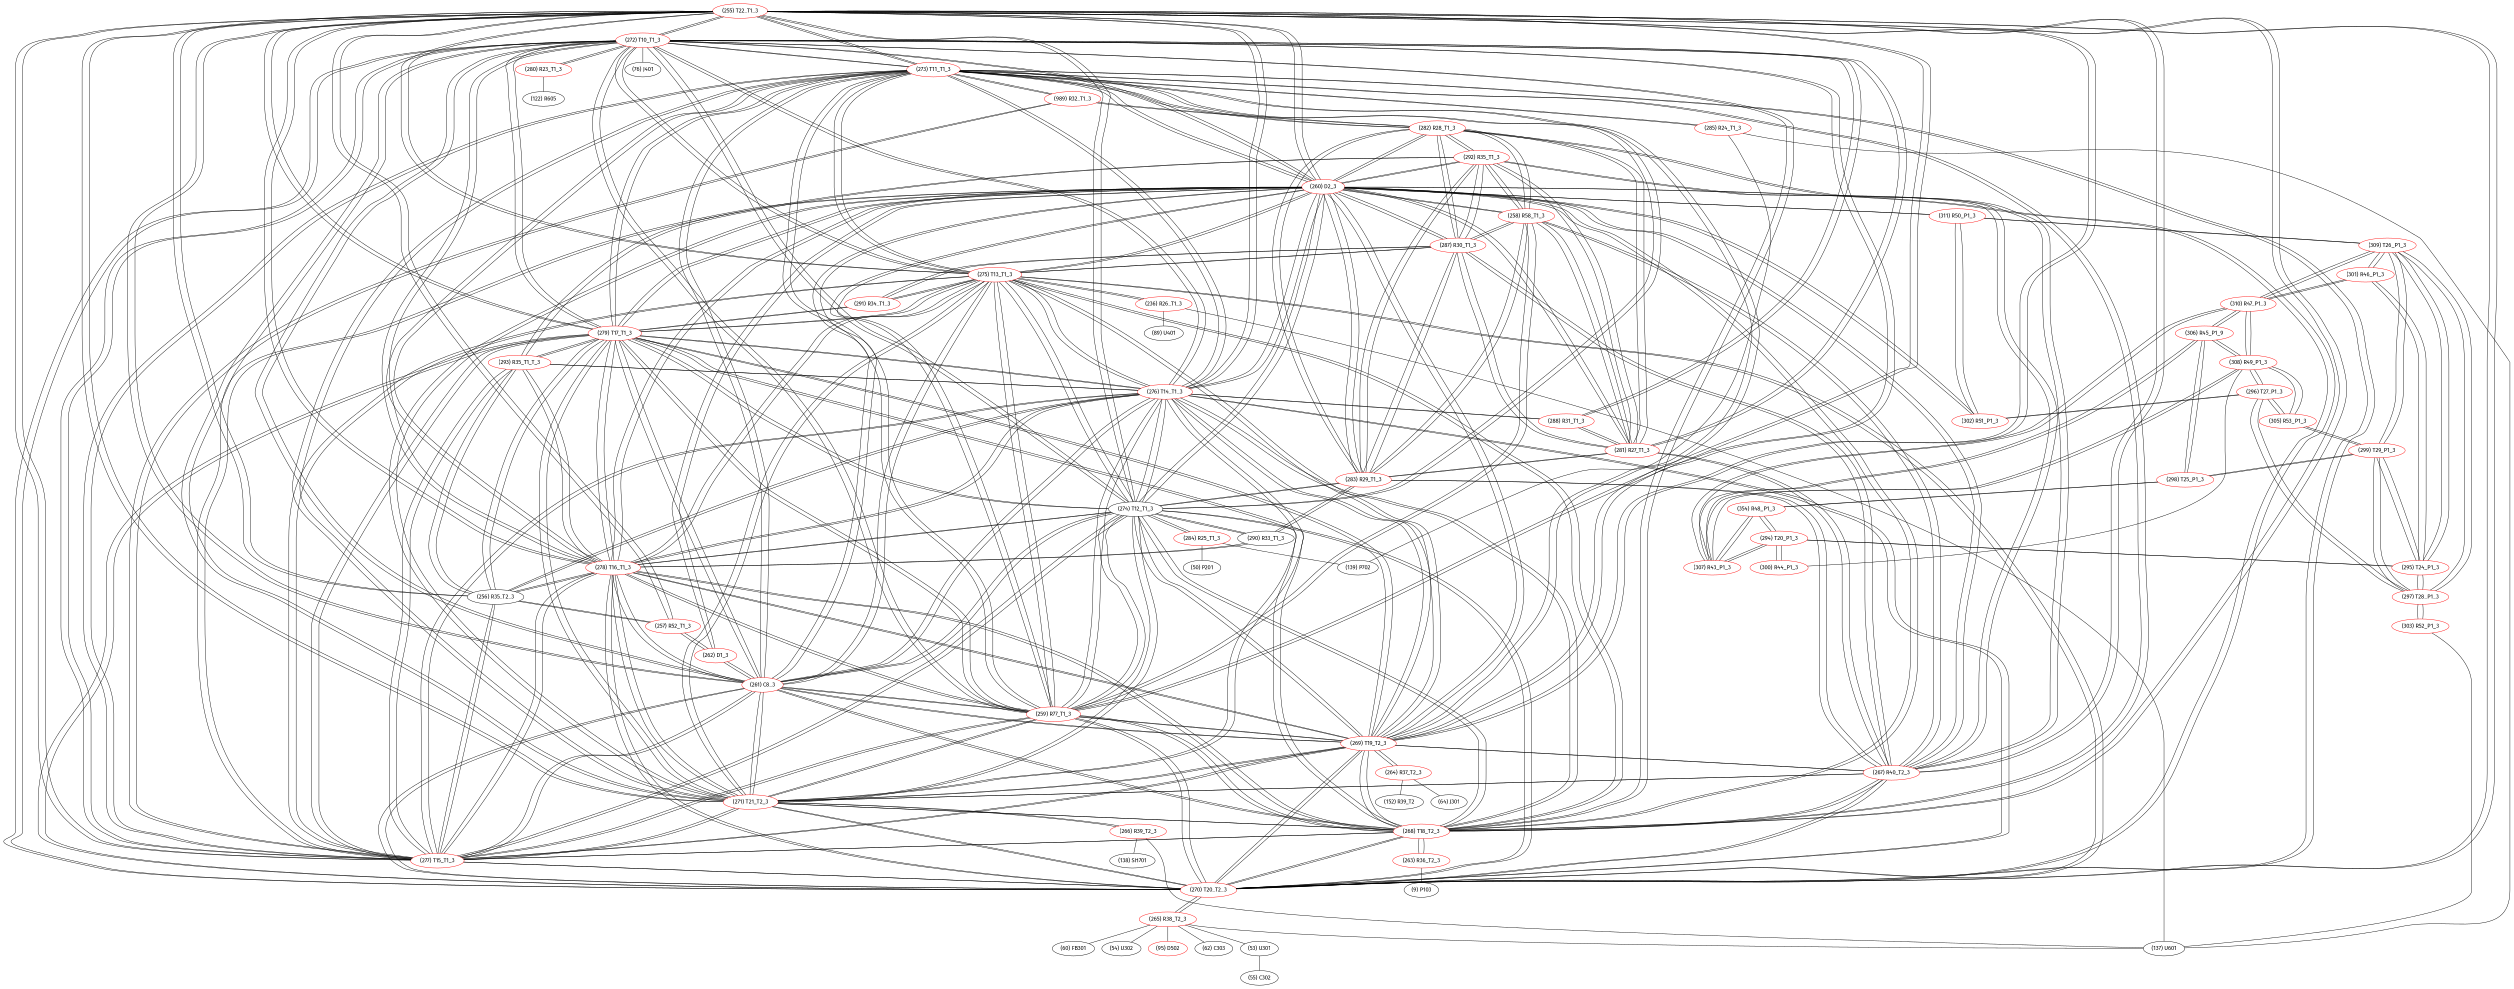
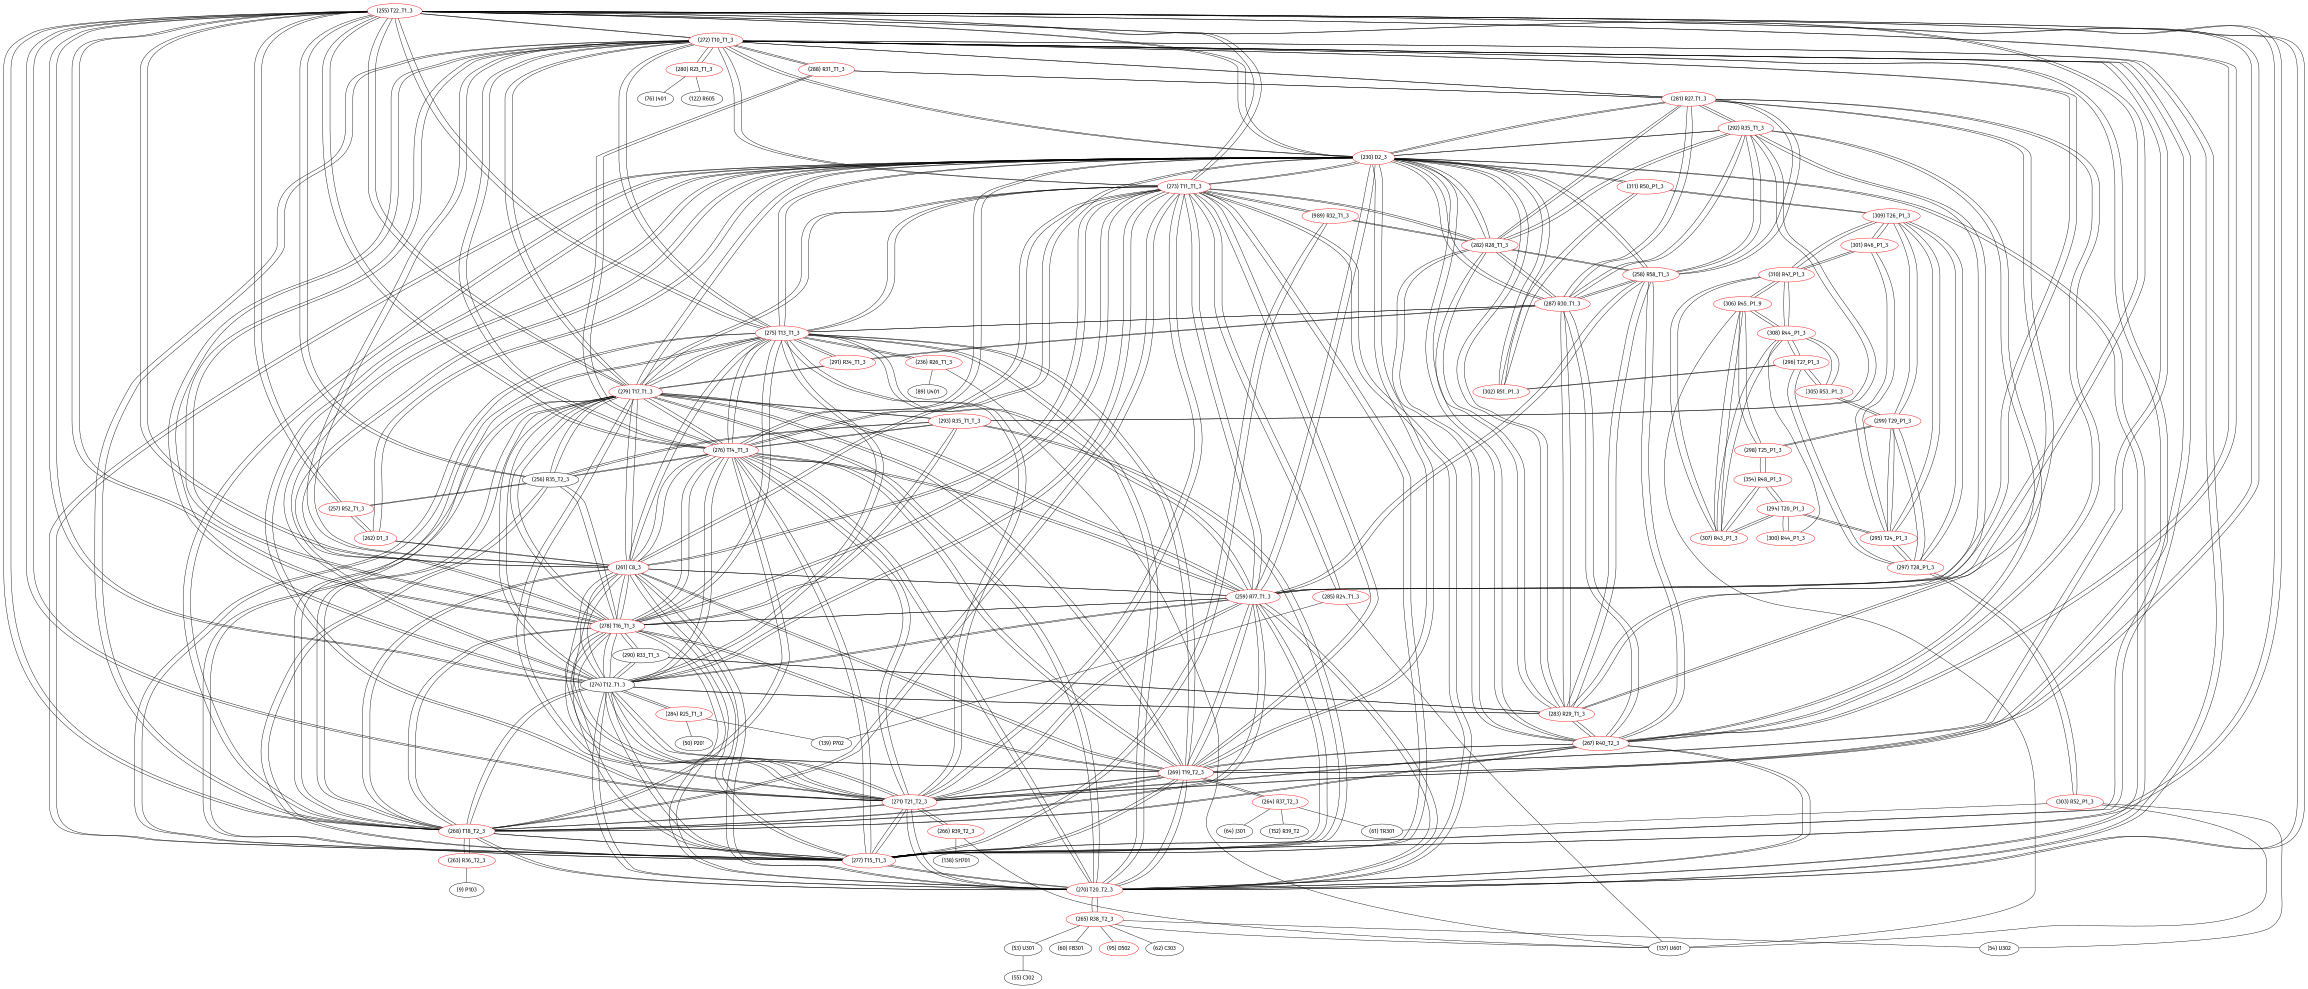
(643, 55) -> (675, 84)
(1323, 187) -> (1374, 157)
(2248, 363) -> (1786, 333)
none -> (1975, 681)
none -> (1382, 831)
none -> (2280, 917)
